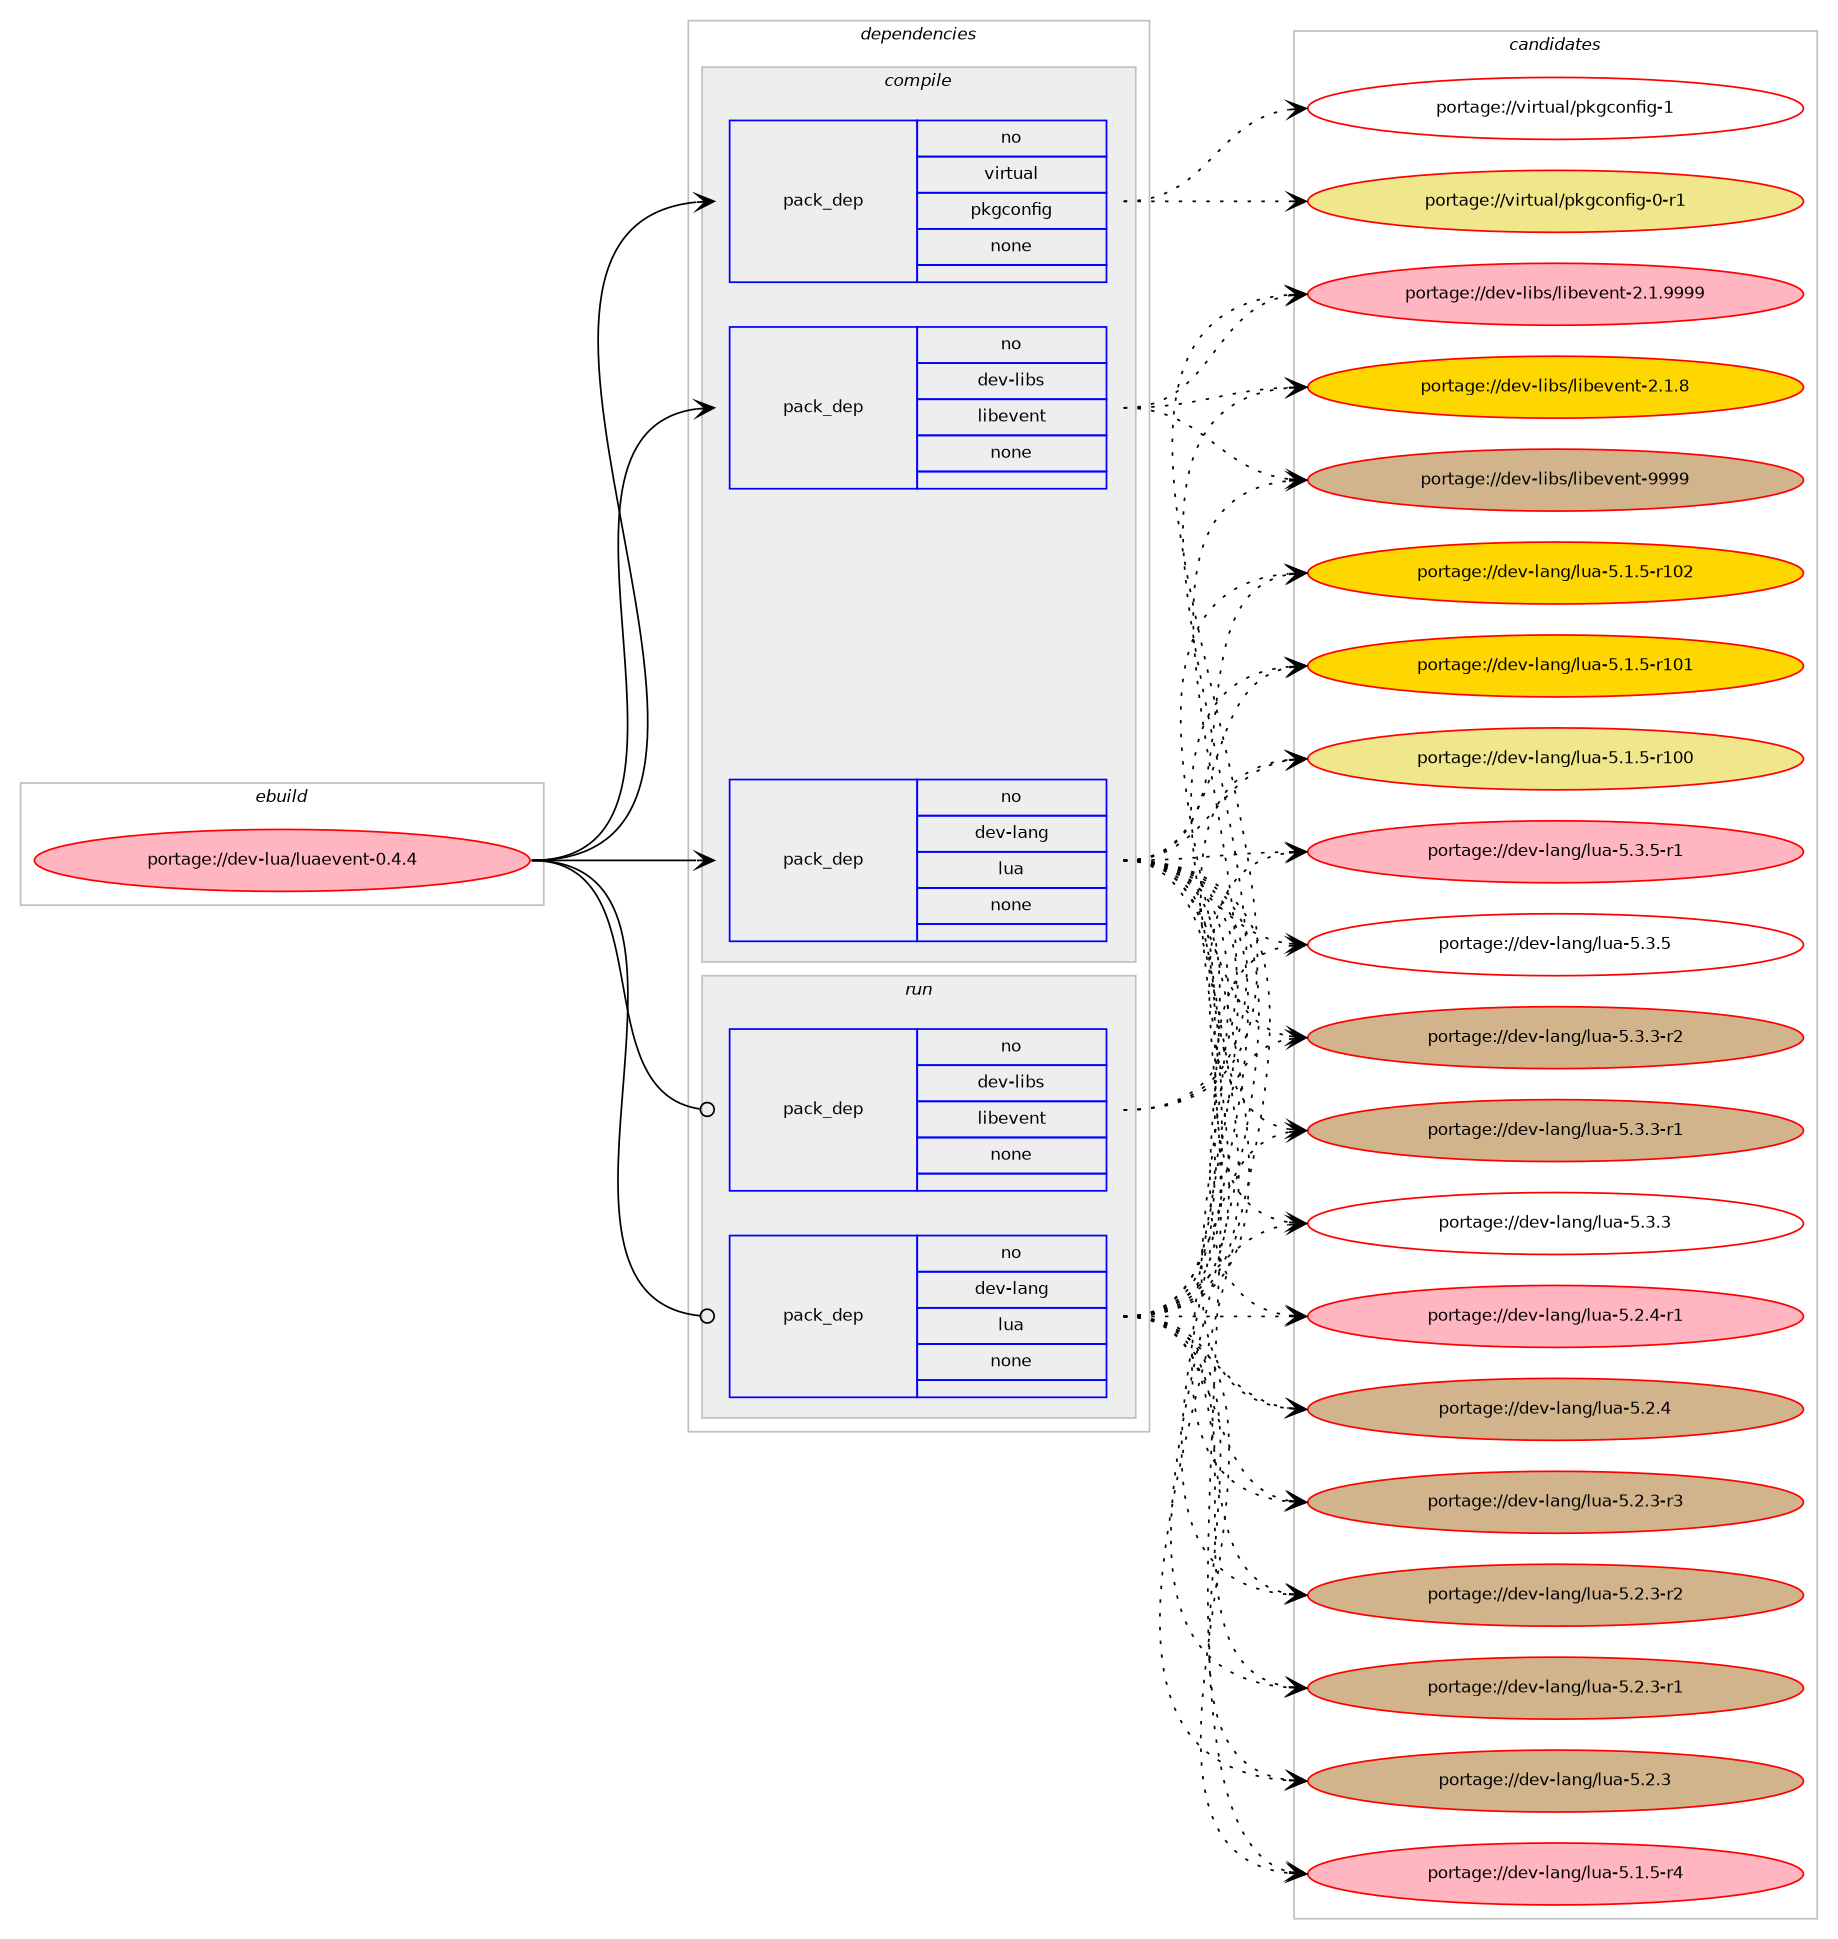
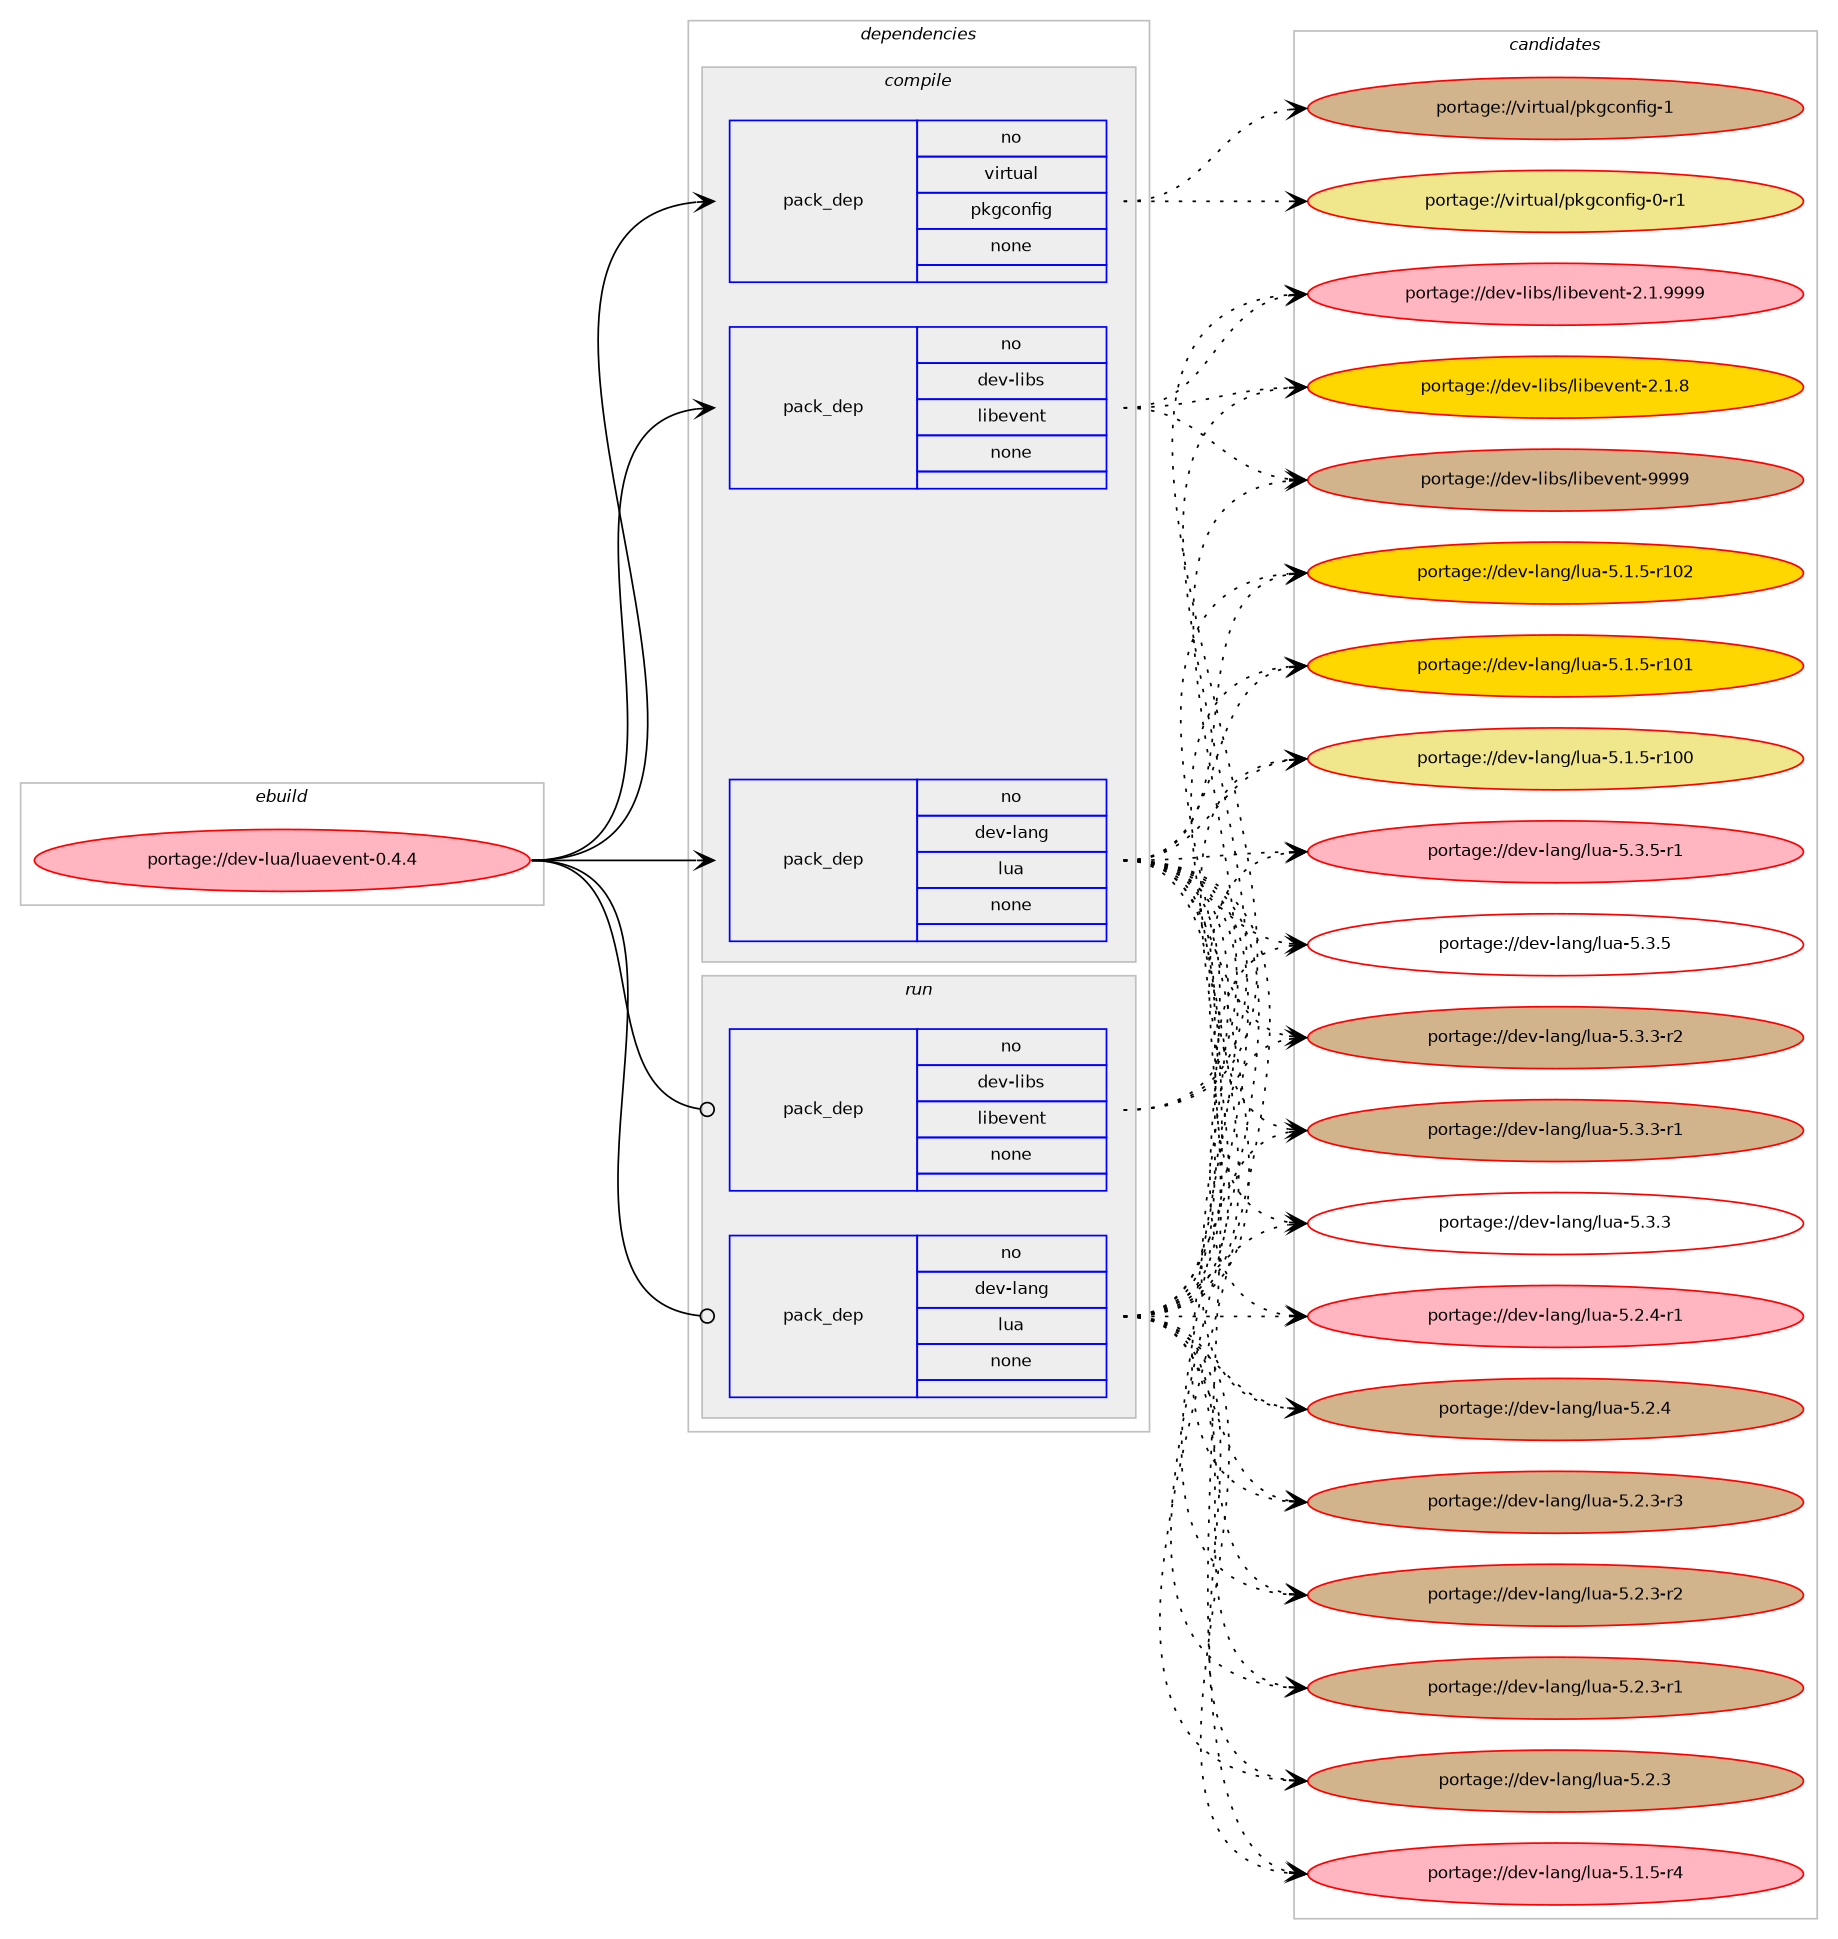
(1556, 108) -> (1556, 108)
